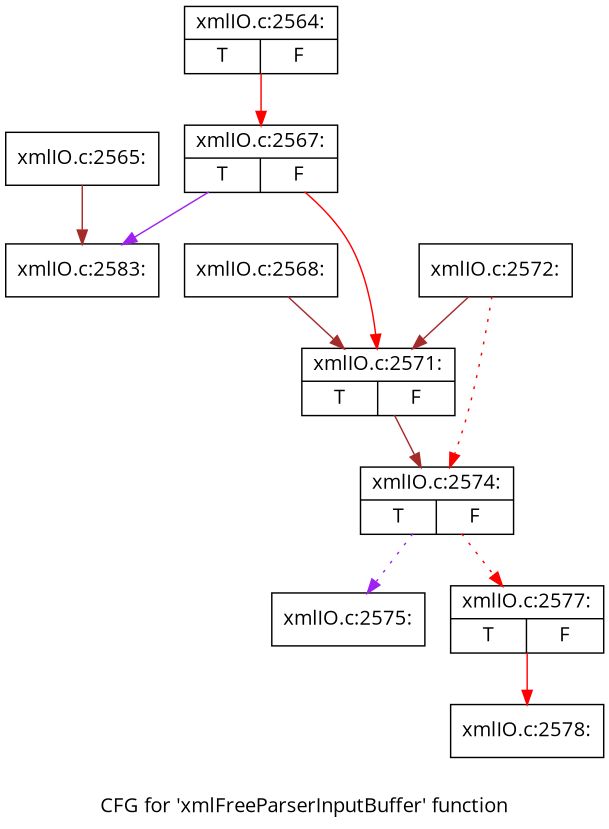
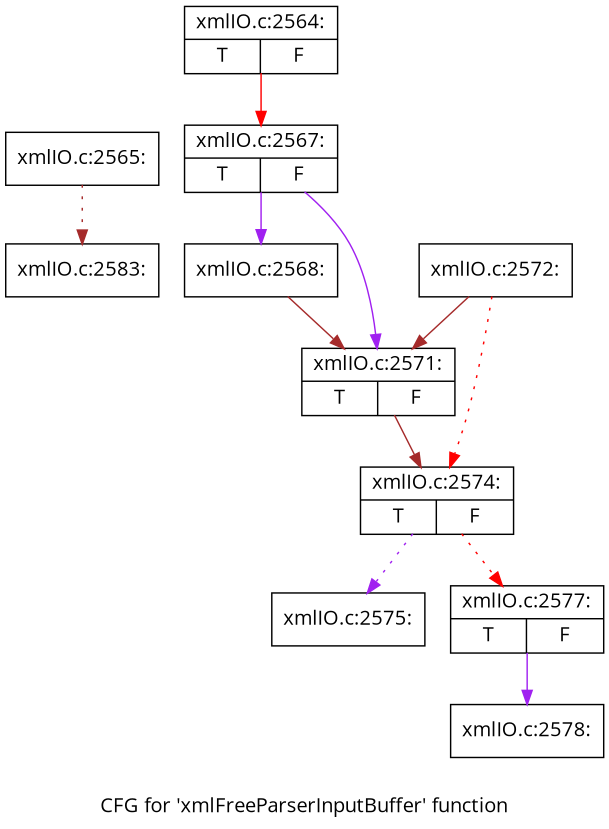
(82, 207) -> (82, 207)
(172, 214) -> (261, 211)
(355, 255) -> (355, 255)
(527, 671) -> (527, 671)
